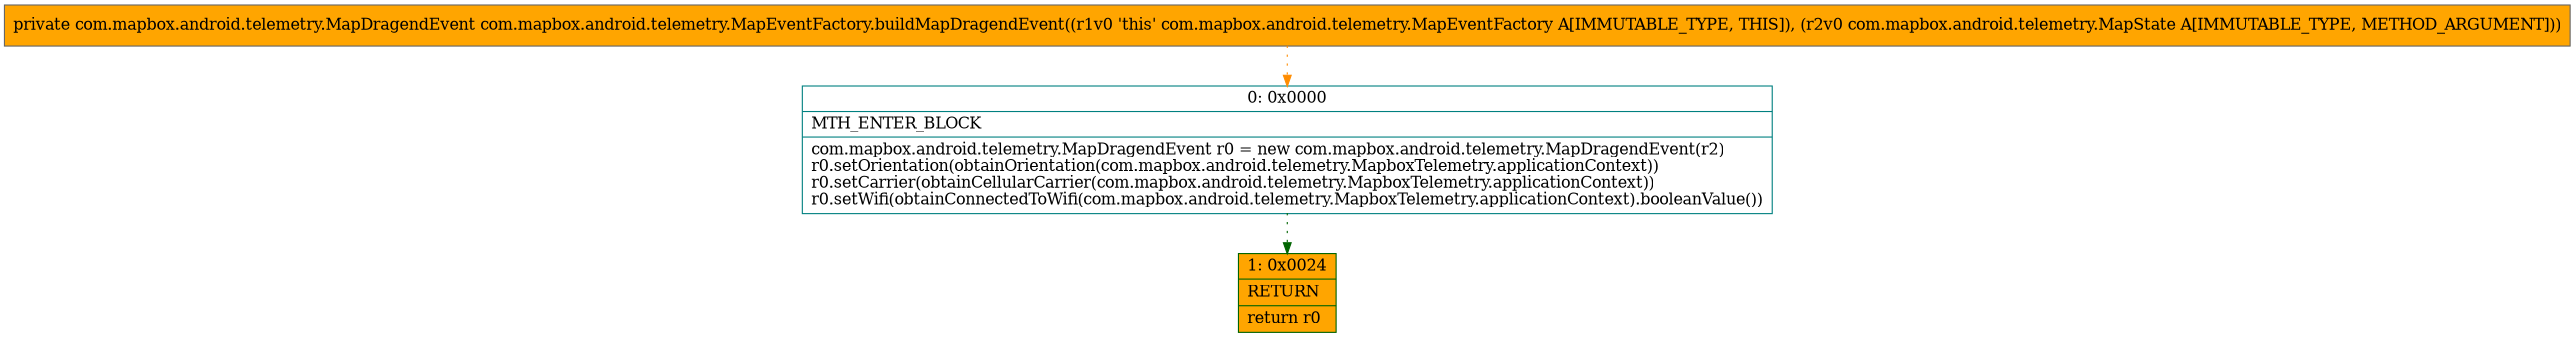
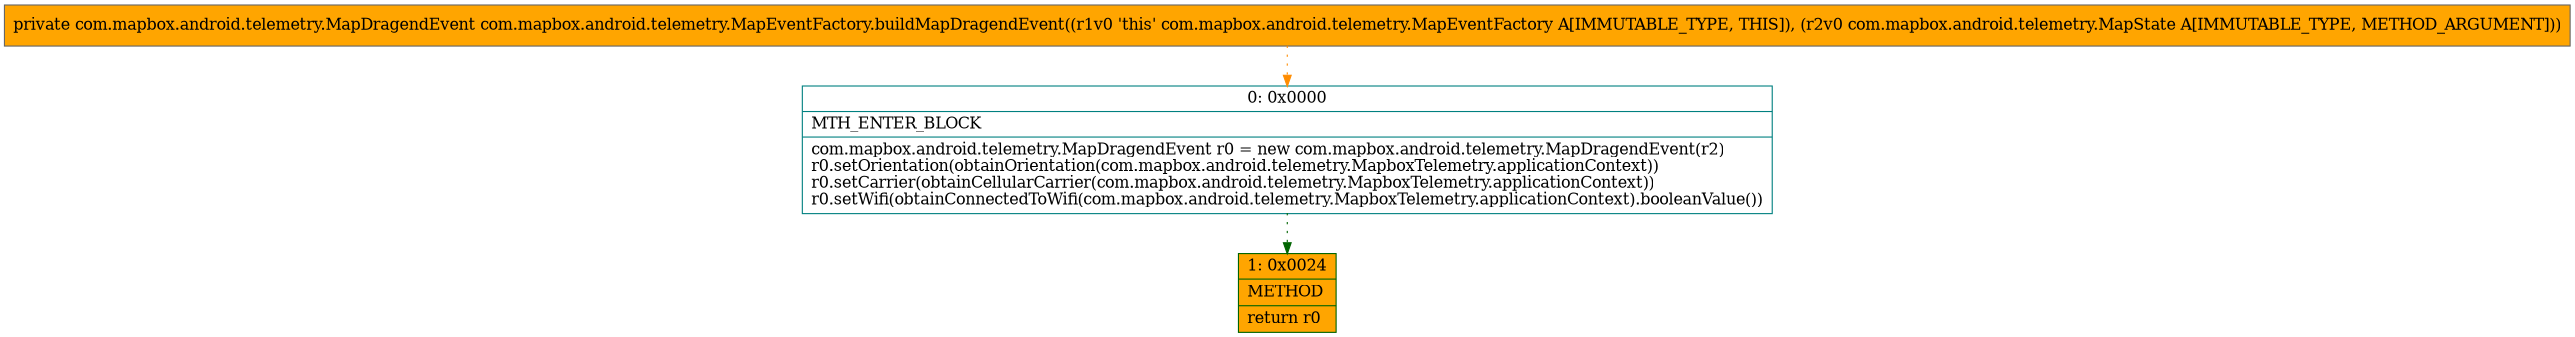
(1283, 292) -> (1286, 292)
